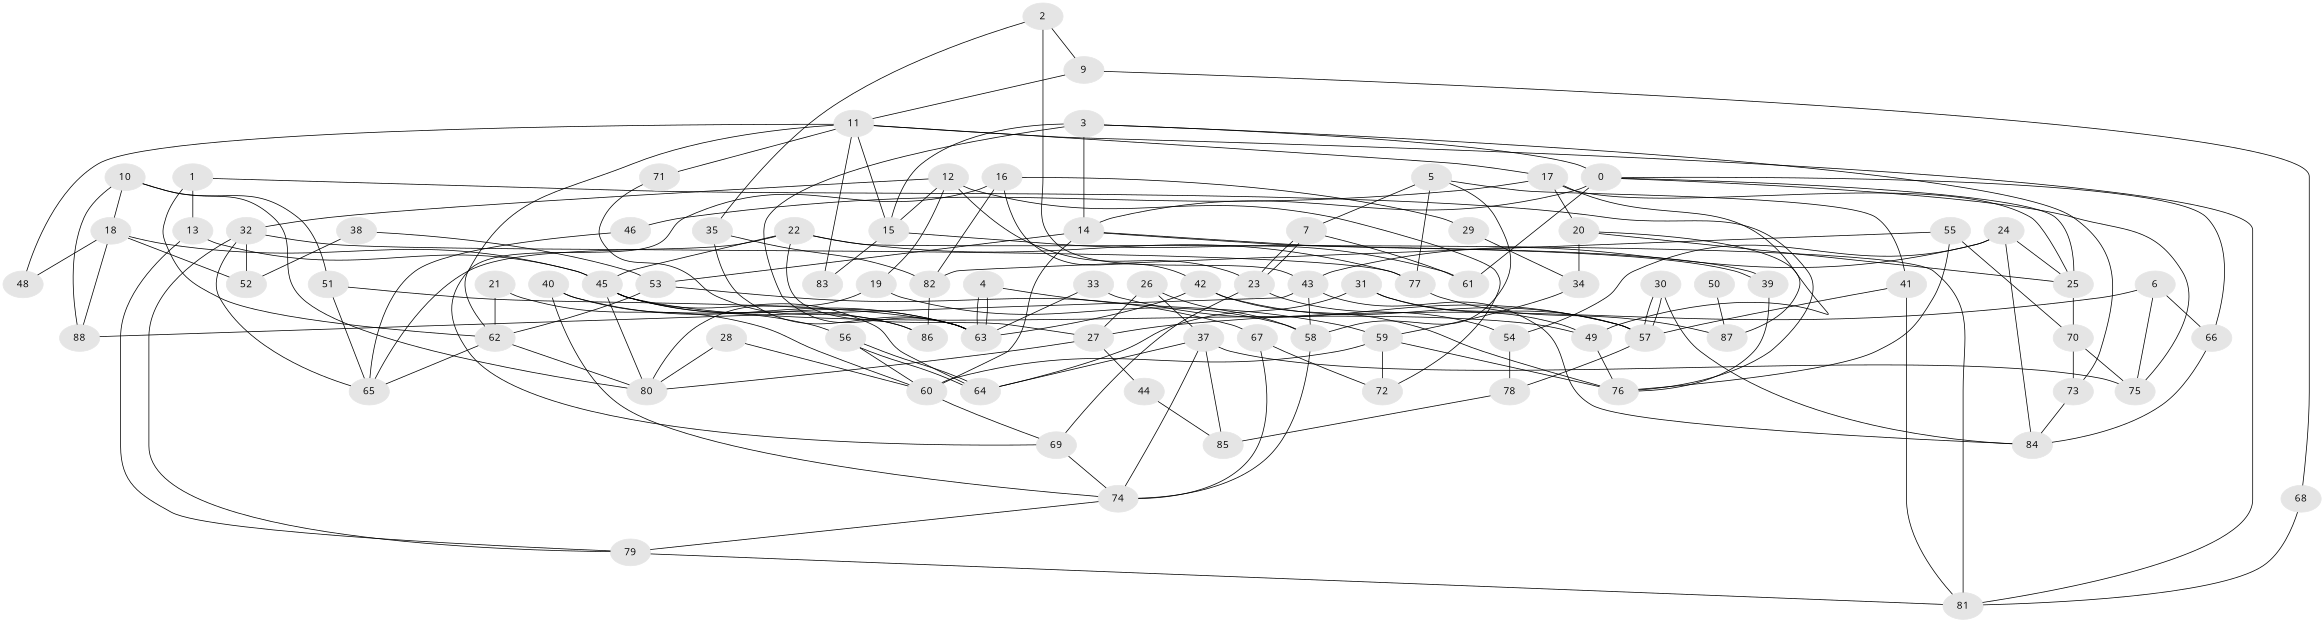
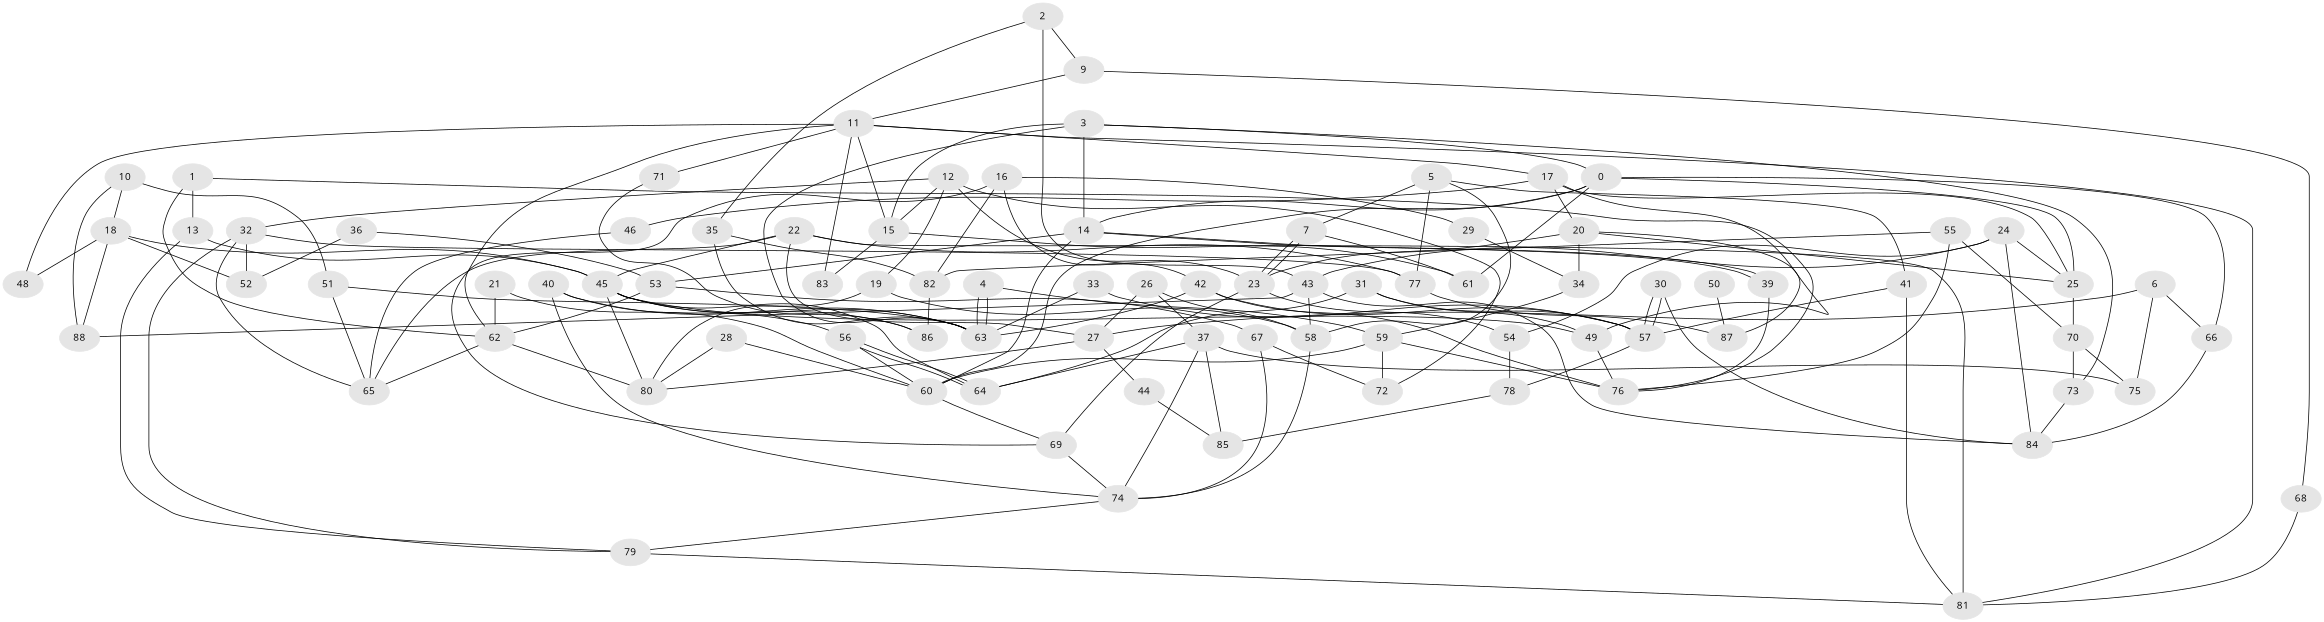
(2093, 222) -> (1233, 225)
(357, 231) -> (357, 231)
none -> (1414, 251)
(326, 314) -> none
